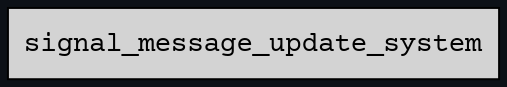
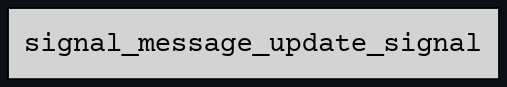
(254, 44) -> (254, 44)
